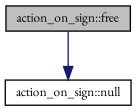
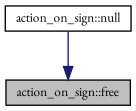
(68, 49) -> (68, 49)
